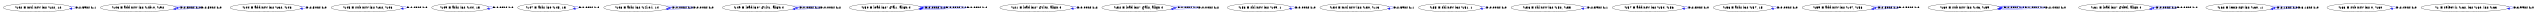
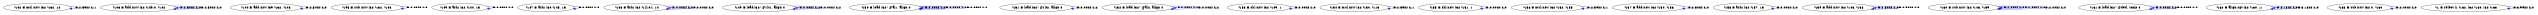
(37, 8) -> (37, 8)
(138, 8) -> (138, 8)
(266, 8) -> (266, 8)
(367, 8) -> (367, 8)
(759, 8) -> (759, 8)
(1036, 8) -> (1036, 8)
(1547, 8) -> (1547, 8)
(1743, 8) -> (1743, 8)
(1838, 8) -> (1838, 8)
(2115, 8) -> (2115, 8)
(2239, 8) -> (2239, 8)
